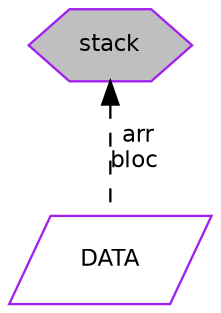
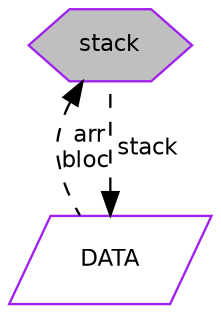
none -> (110, 136)
